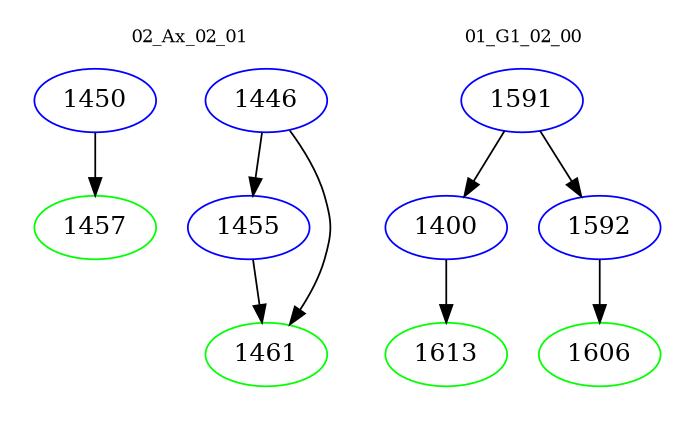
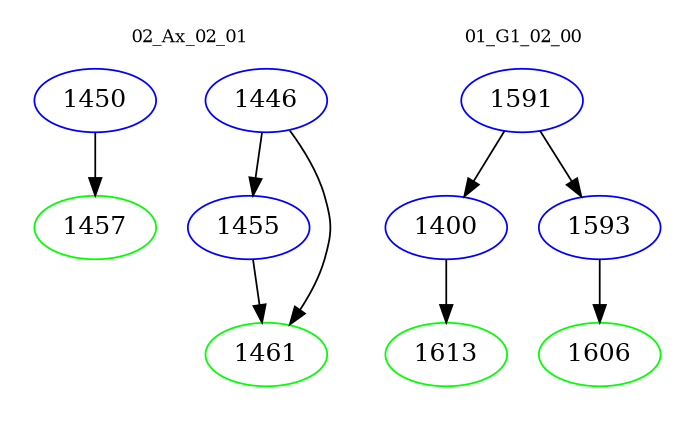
(600, 228) -> (600, 228)
